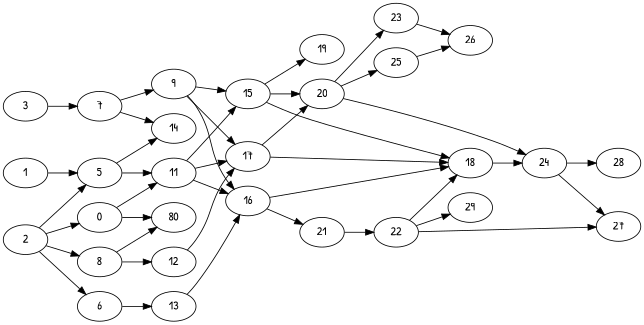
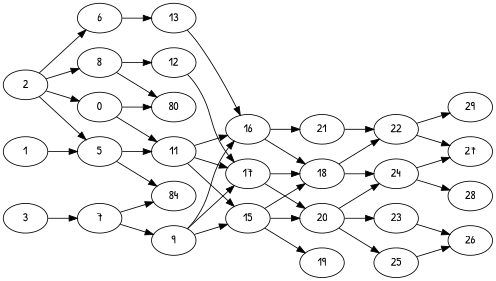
(174, 128) -> (174, 196)
(430, 200) -> (356, 154)
